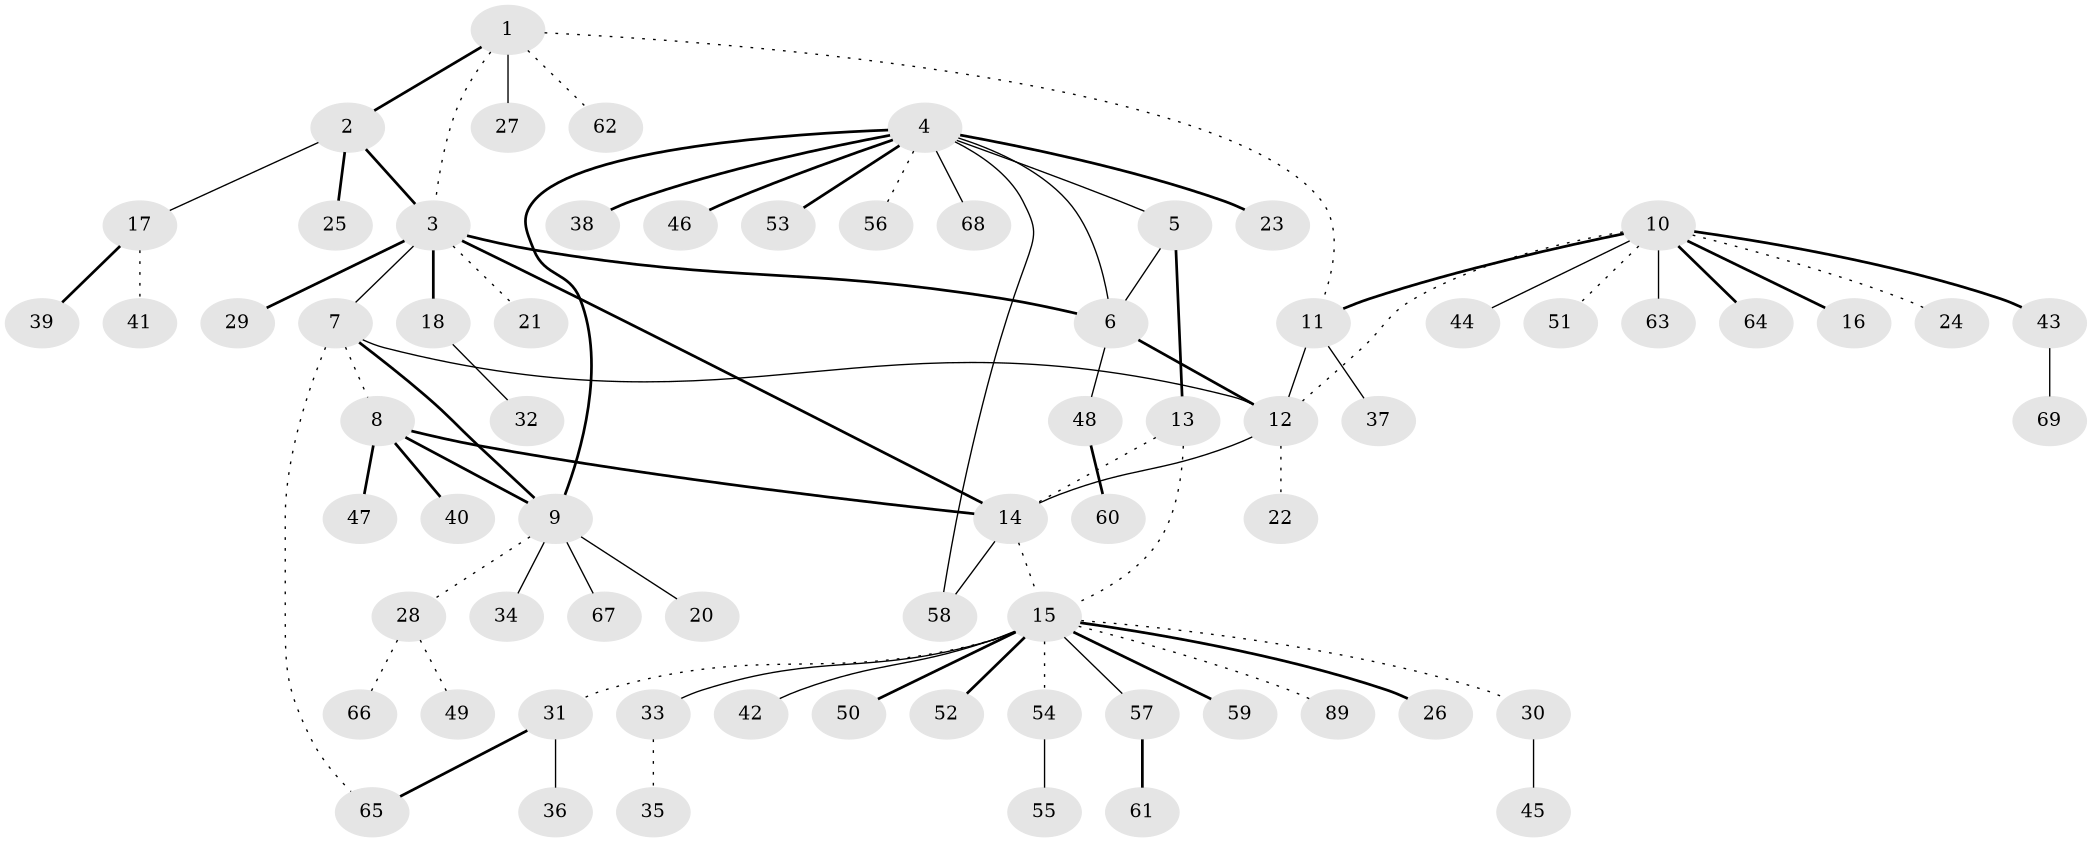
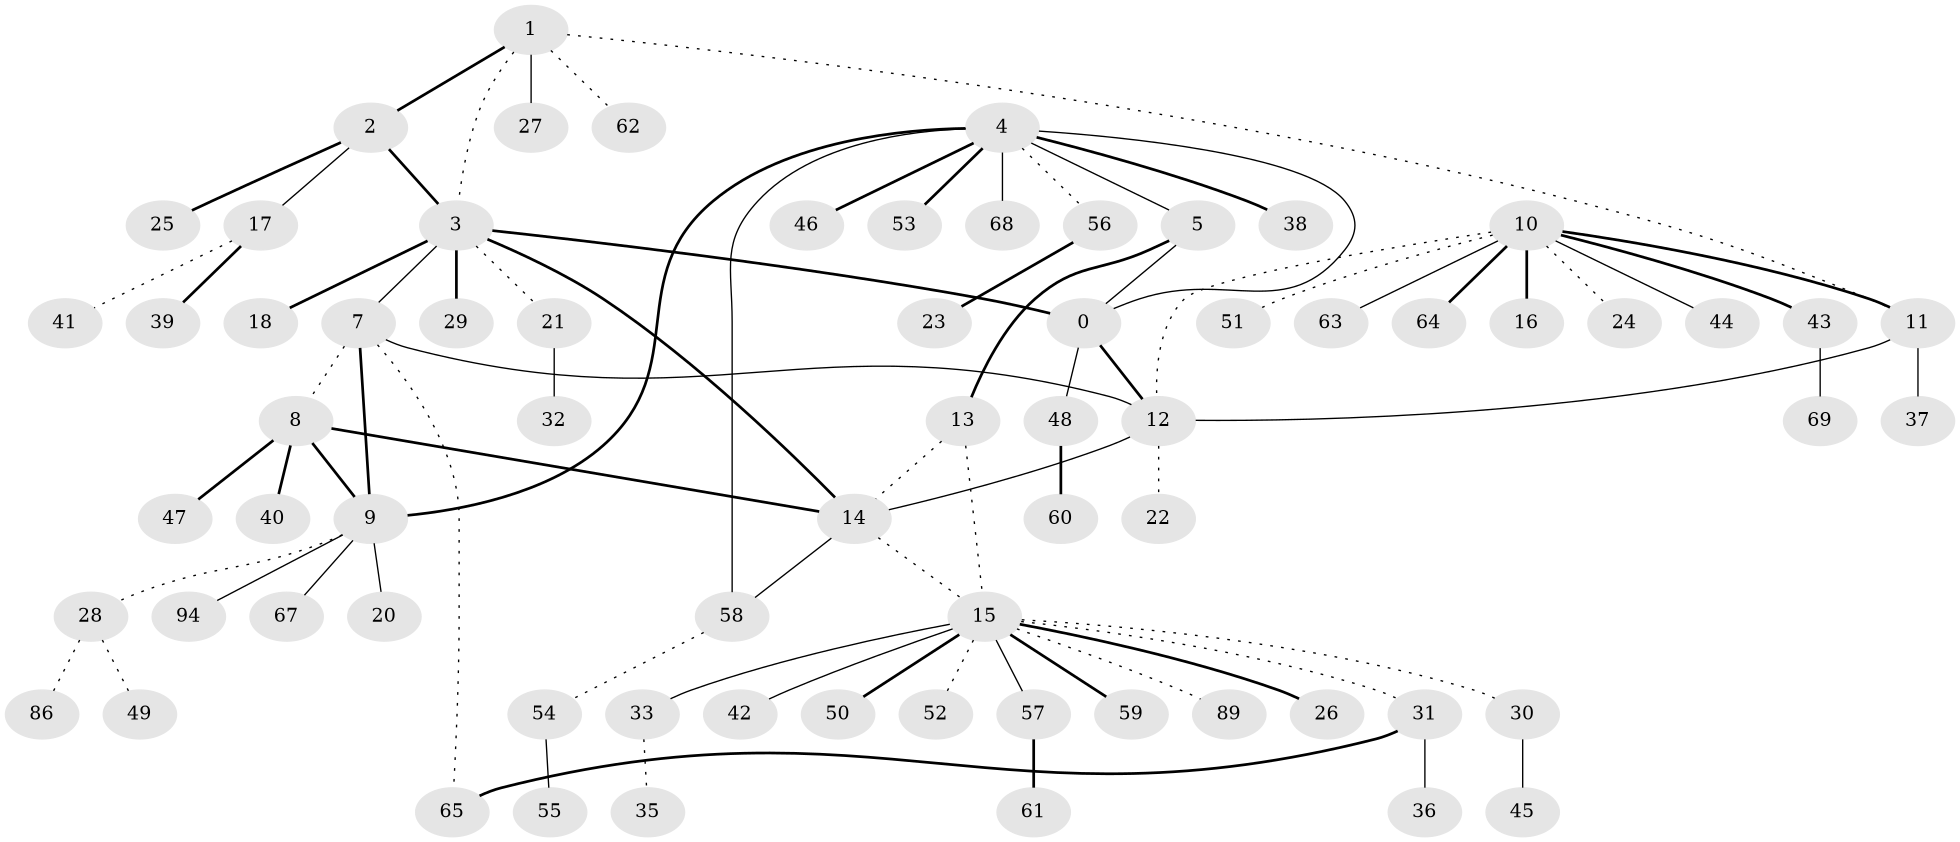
(1104, 166) -> (1017, 274)
(1111, 323) -> (1084, 323)
(484, 376) -> (554, 364)
(507, 617) -> (189, 617)
(996, 665) -> (960, 666)
(1045, 666) -> (639, 666)
(360, 714) -> (42, 714)
